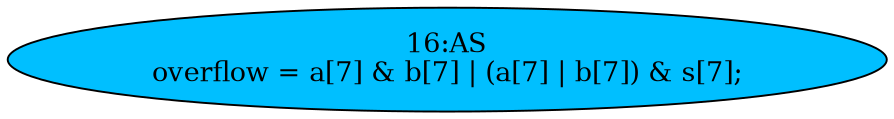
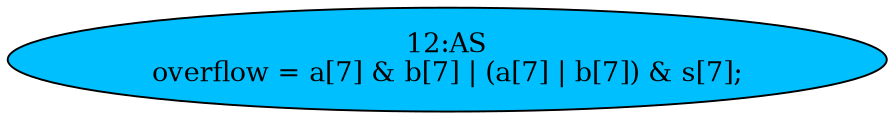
(447, 60) -> (447, 60)
